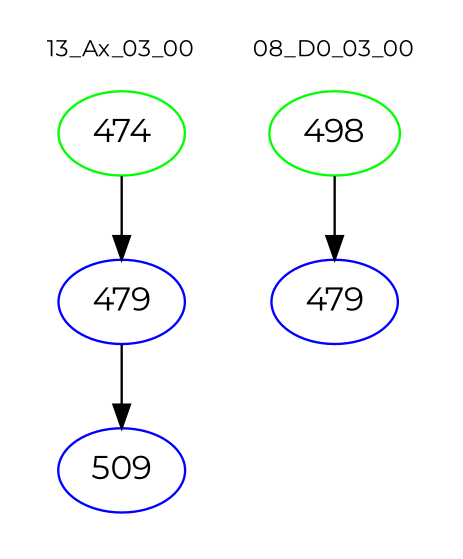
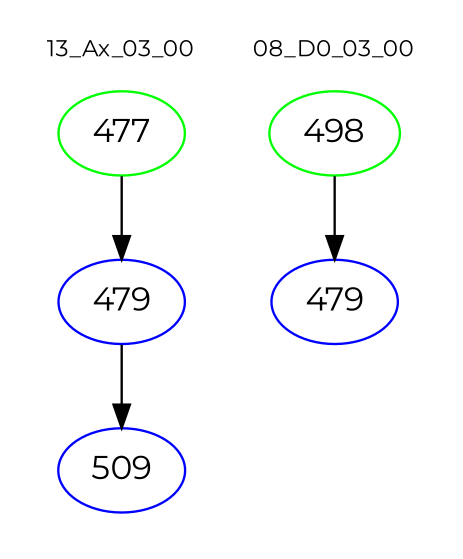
(122, 133) -> (122, 133)
